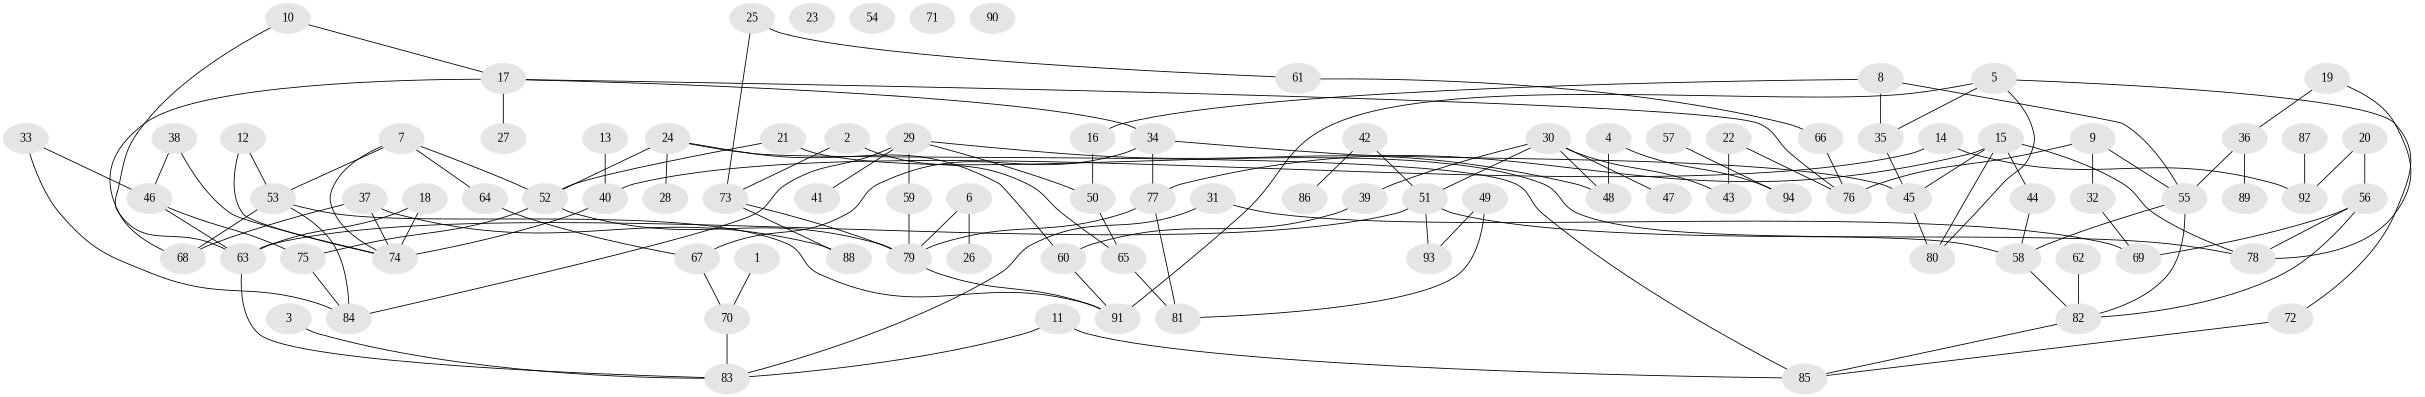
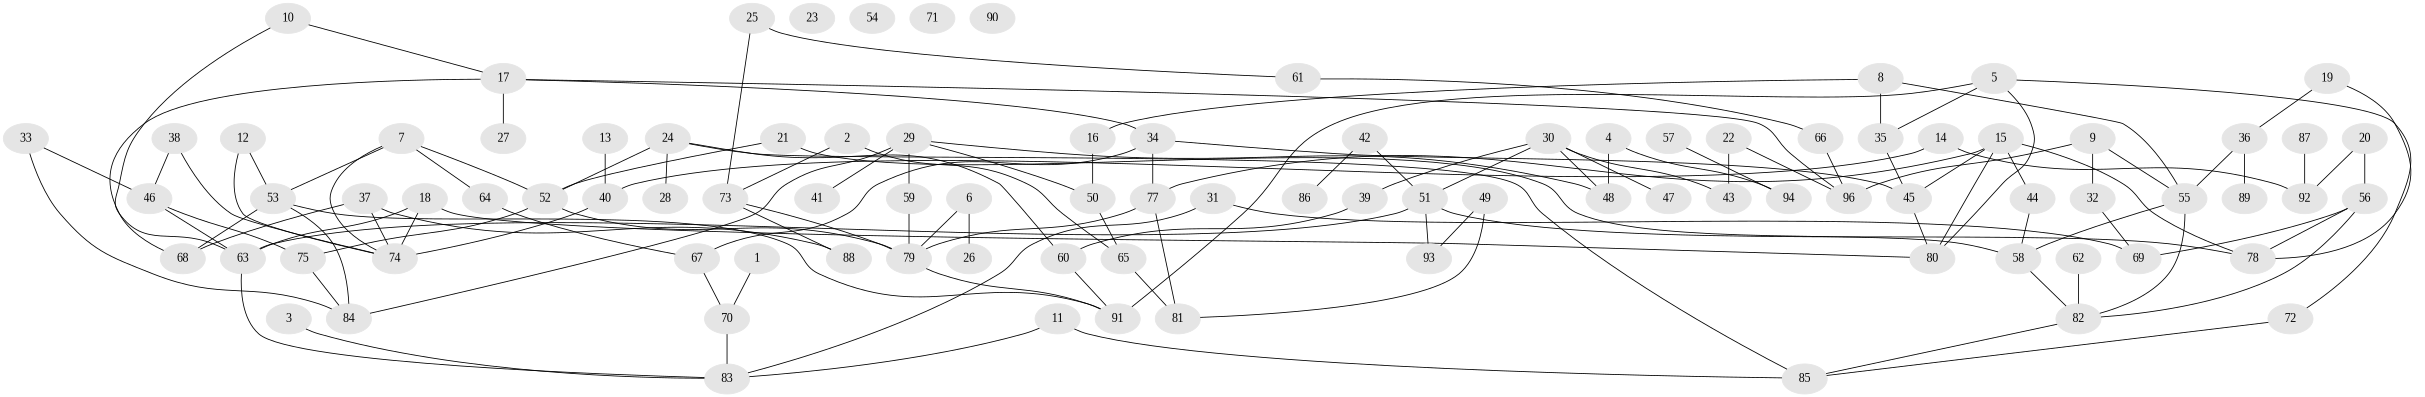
(1849, 199) -> (1849, 199)
none -> (1175, 240)
